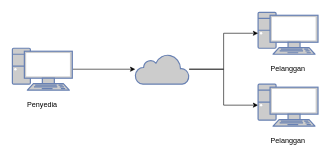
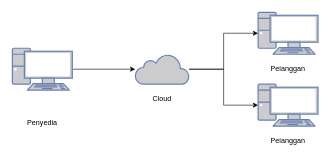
none -> (162, 99)
(42, 105) -> (42, 123)
